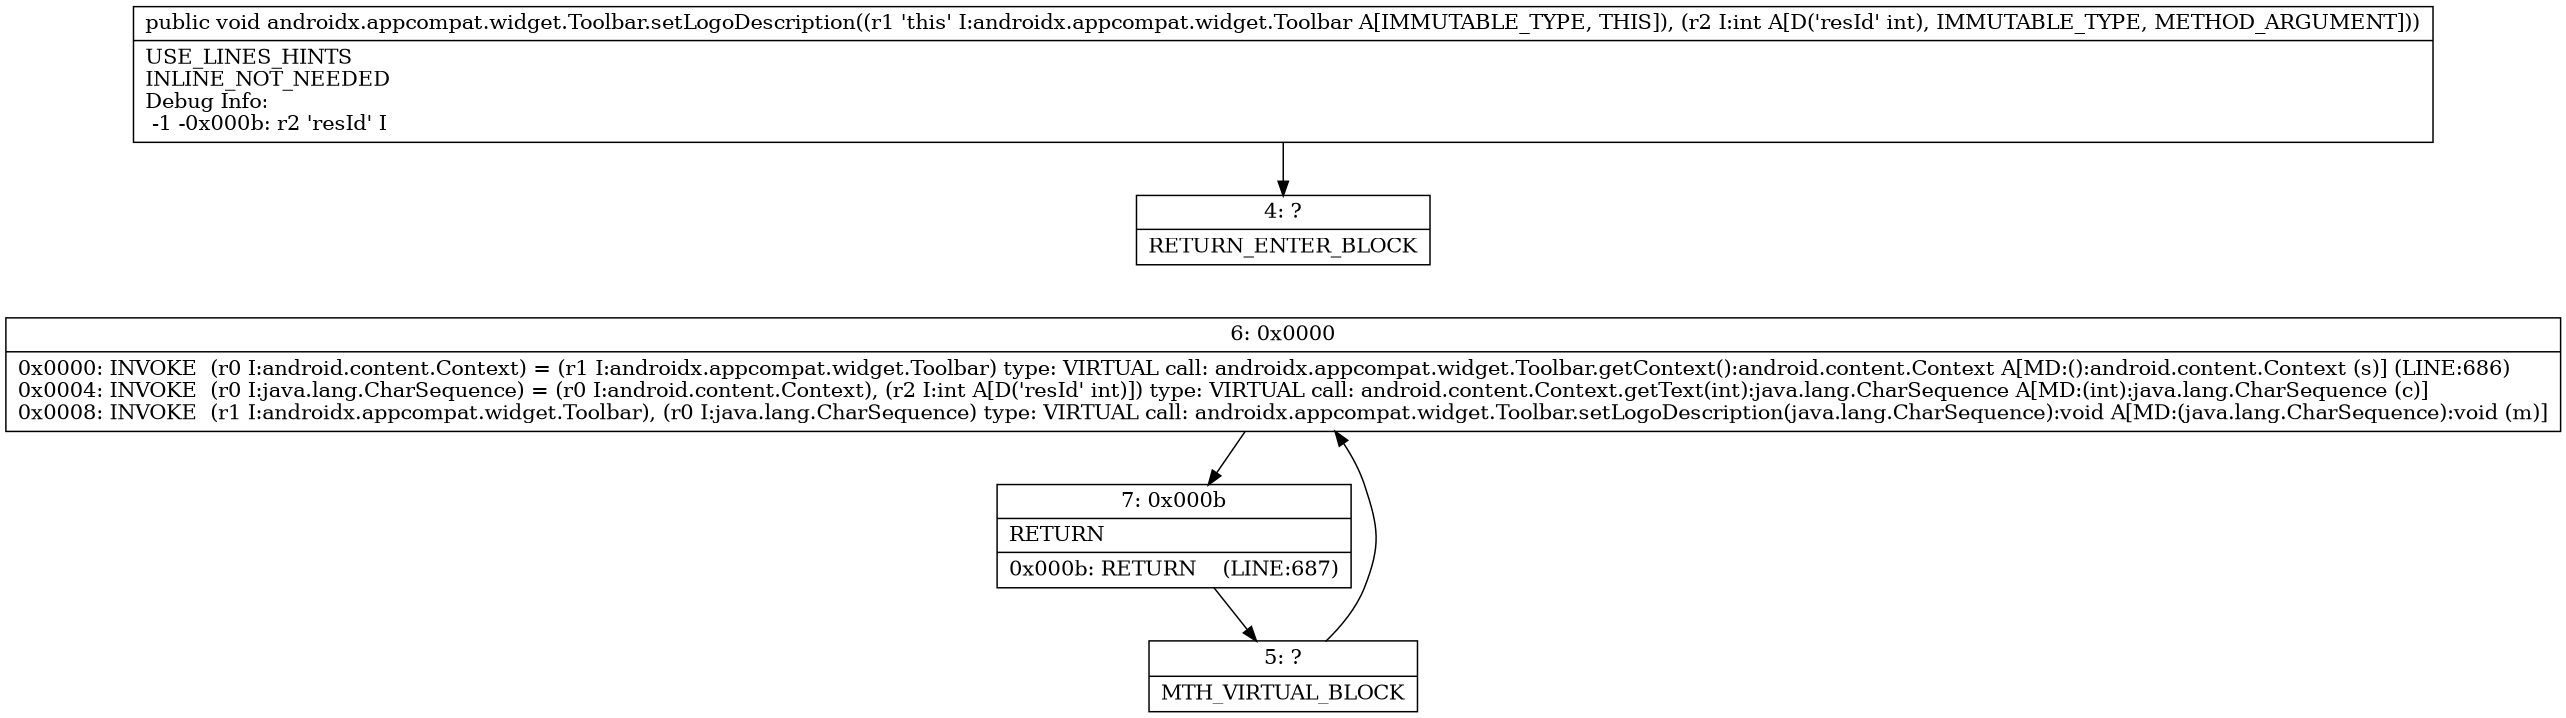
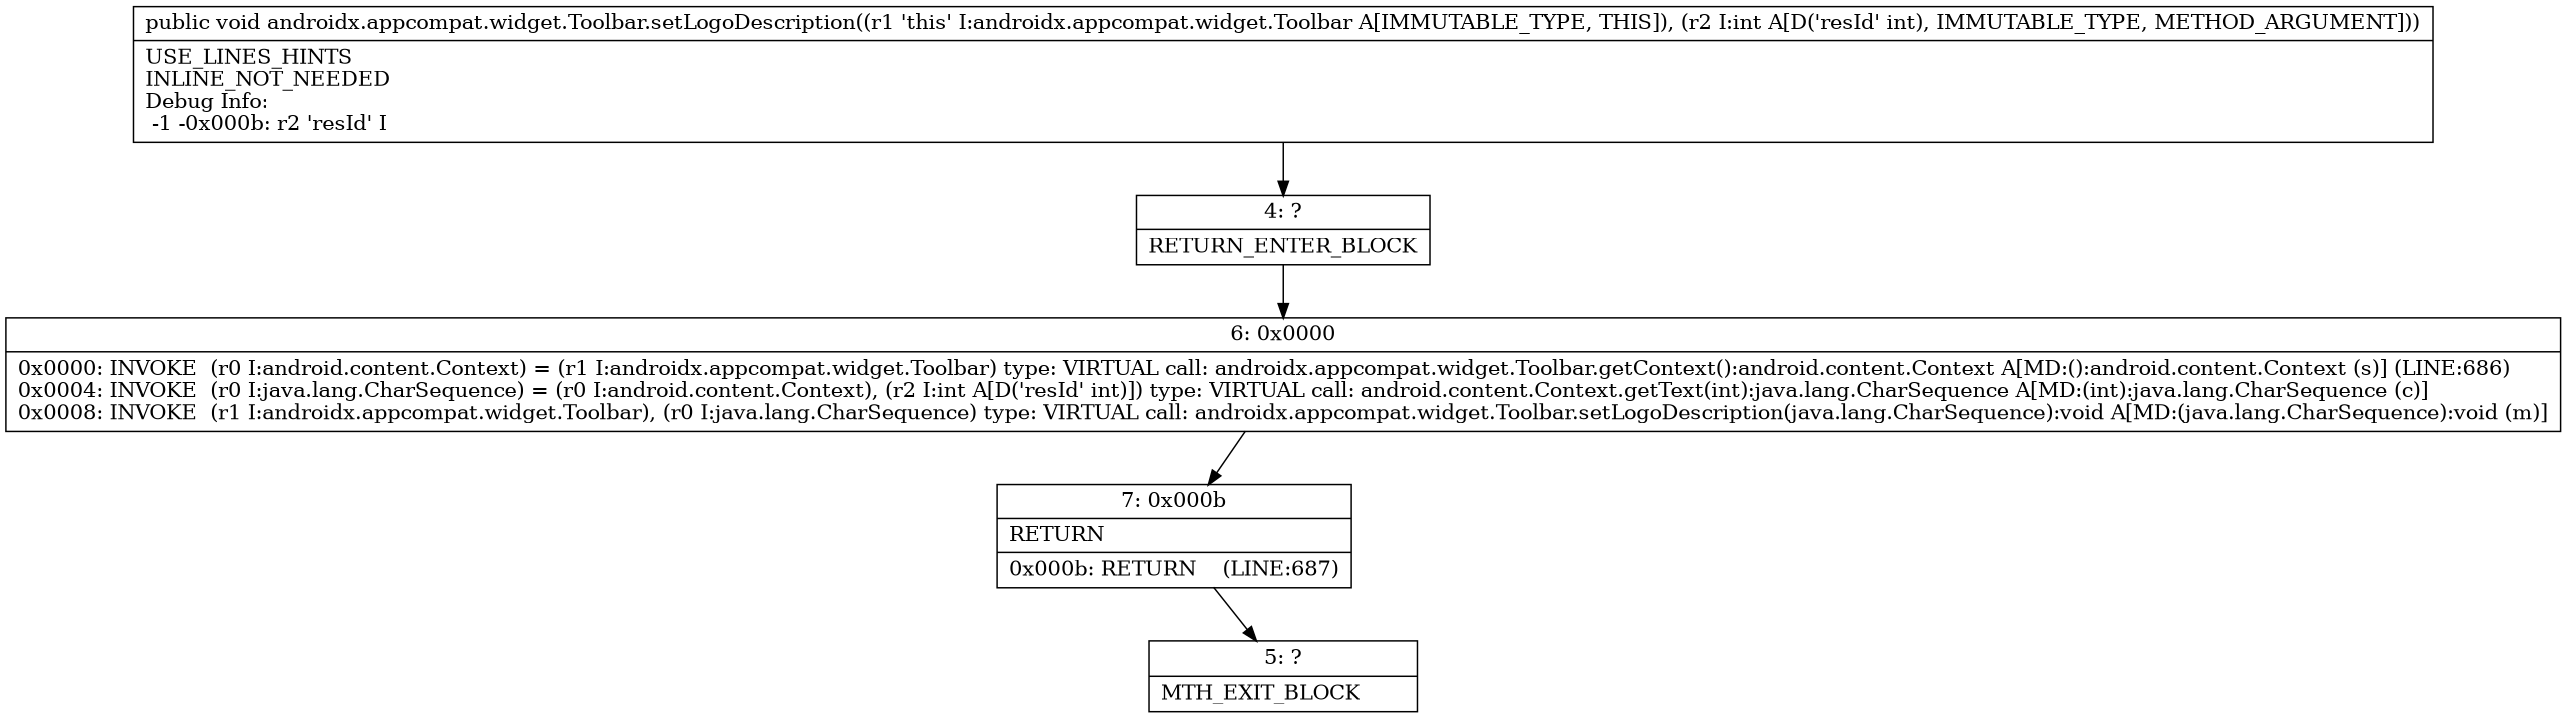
(1376, 547) -> (1283, 284)
(1283, 693) -> (1261, 693)
